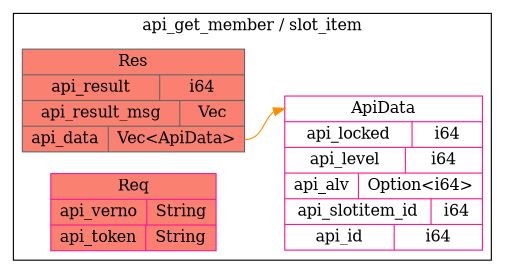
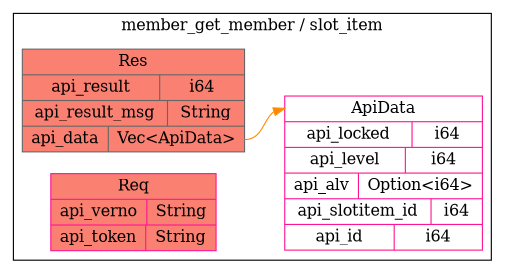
(252, 26) -> (252, 26)
(212, 113) -> (206, 113)
